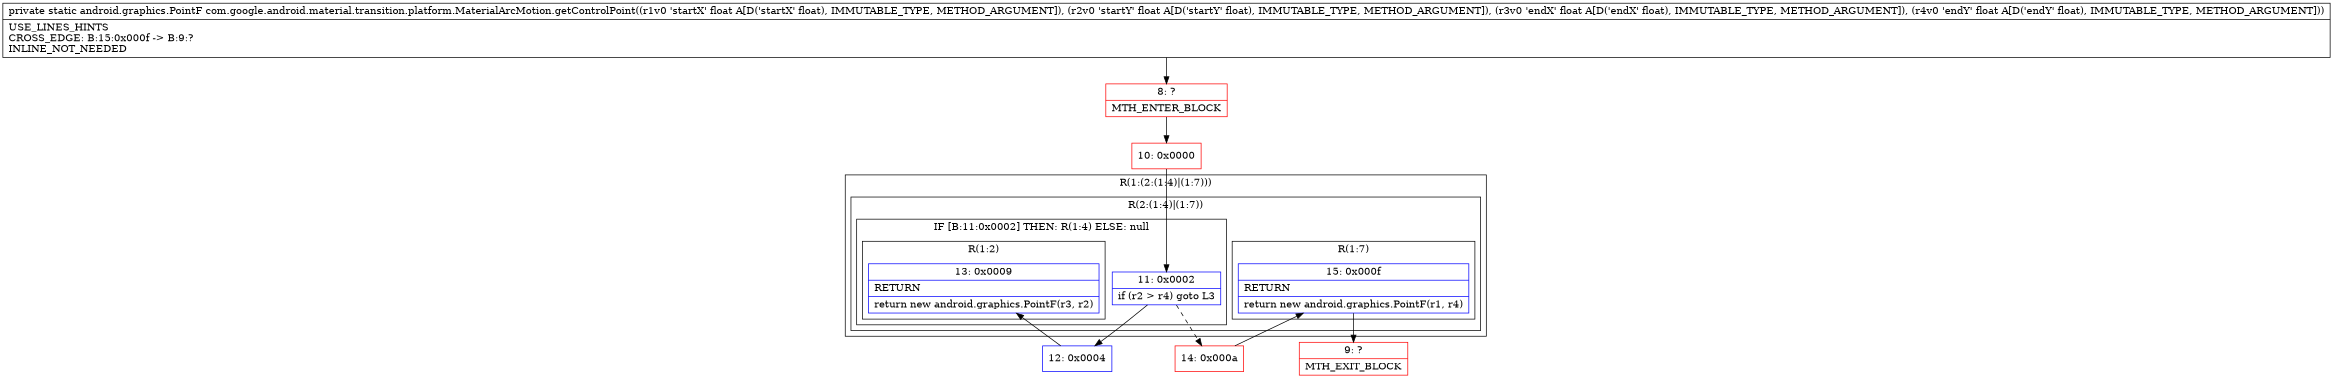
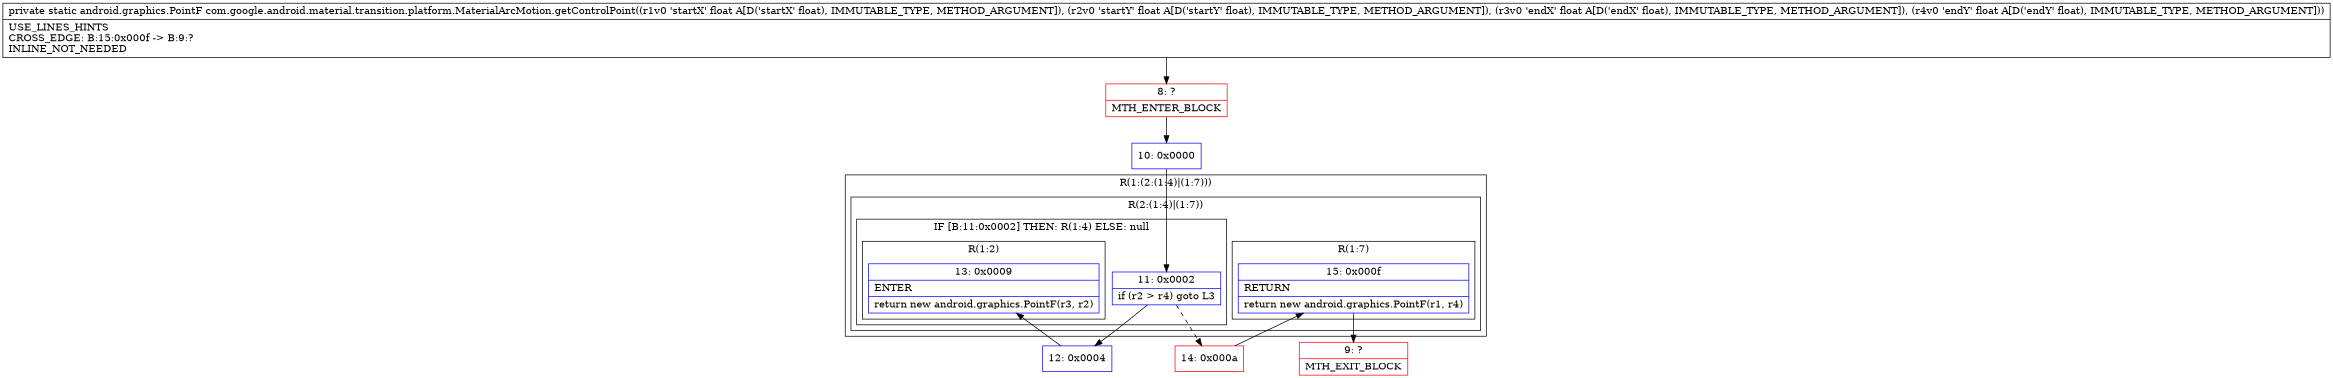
(1166, 156) -> (1166, 156)
(897, 288) -> (893, 288)
